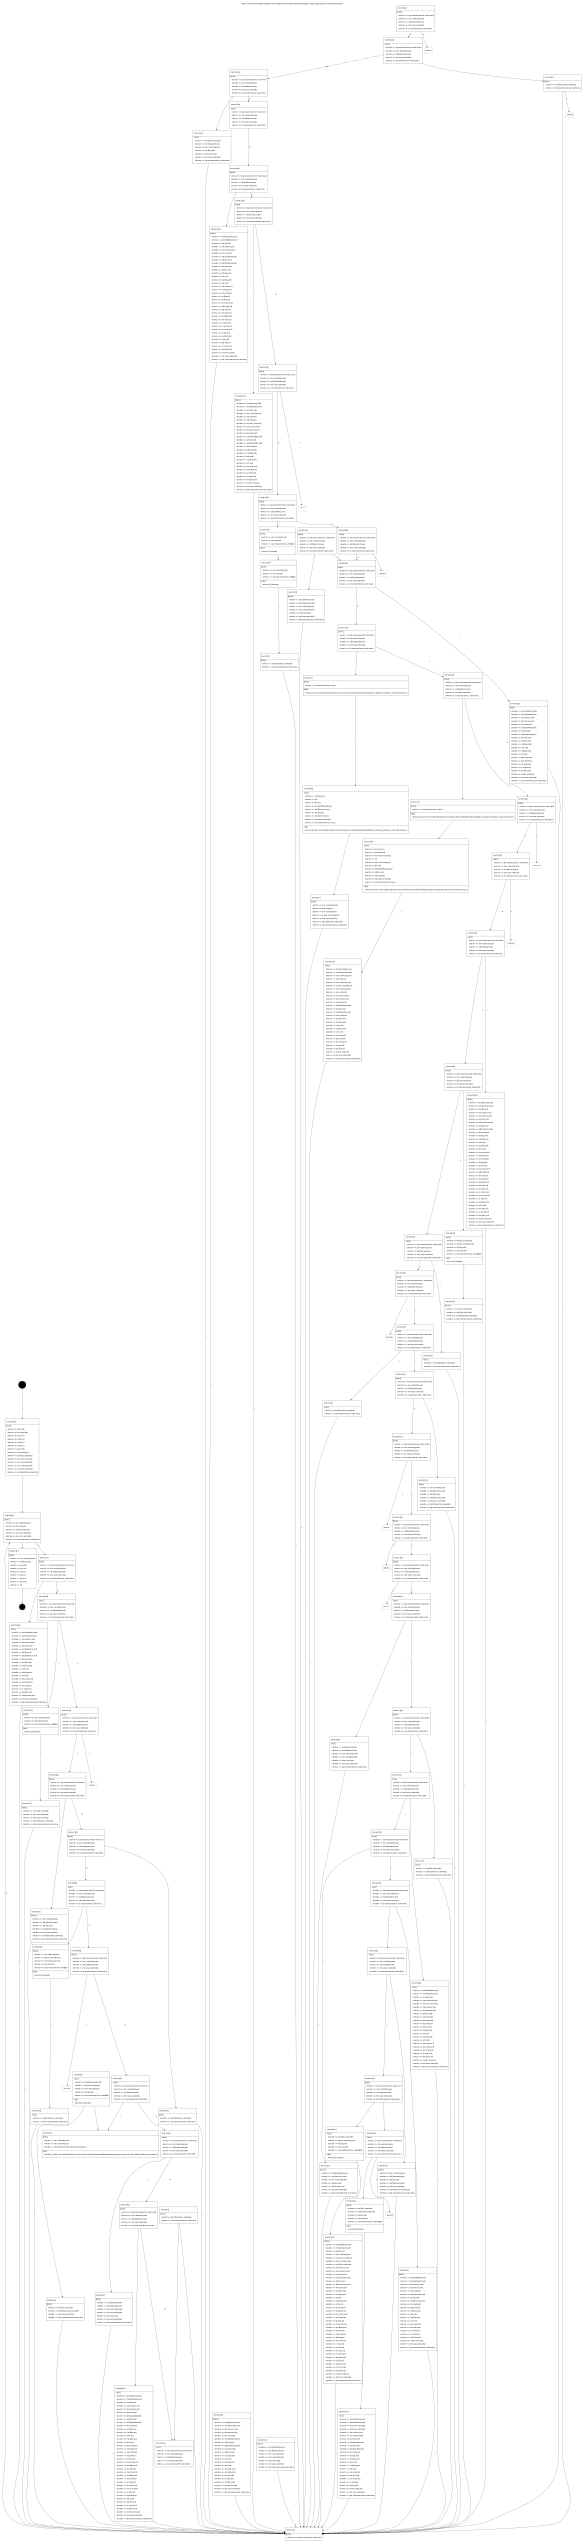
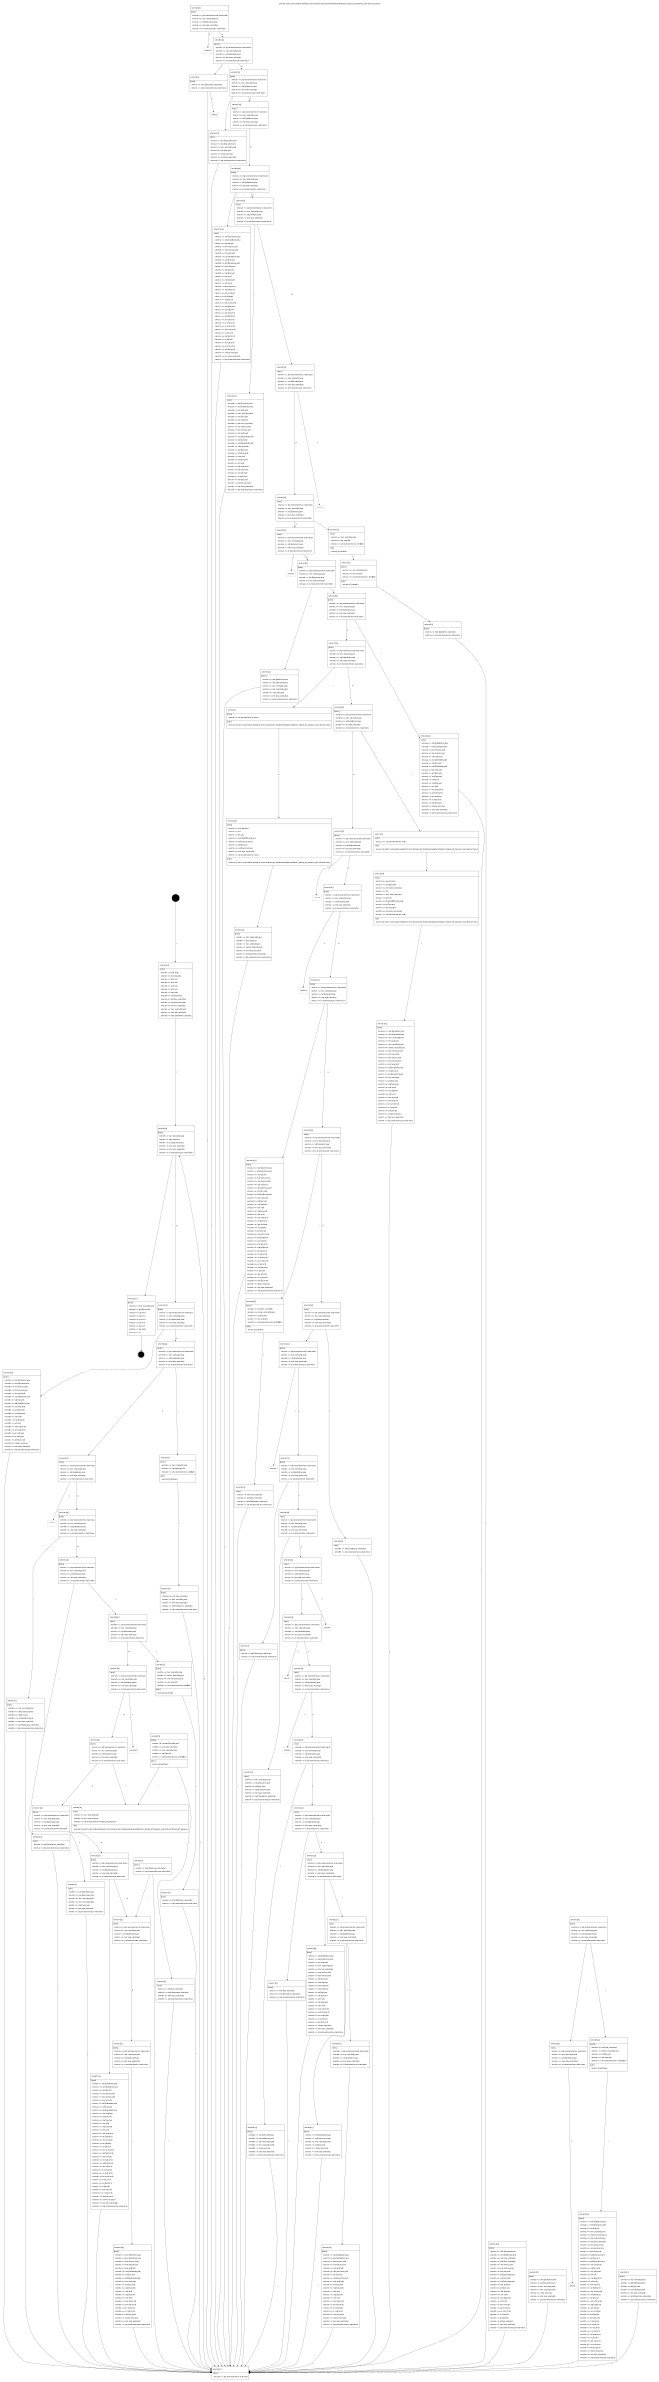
(357, 557) -> (305, 557)
(387, 1961) -> none
none -> (131, 2054)
(365, 2215) -> none
